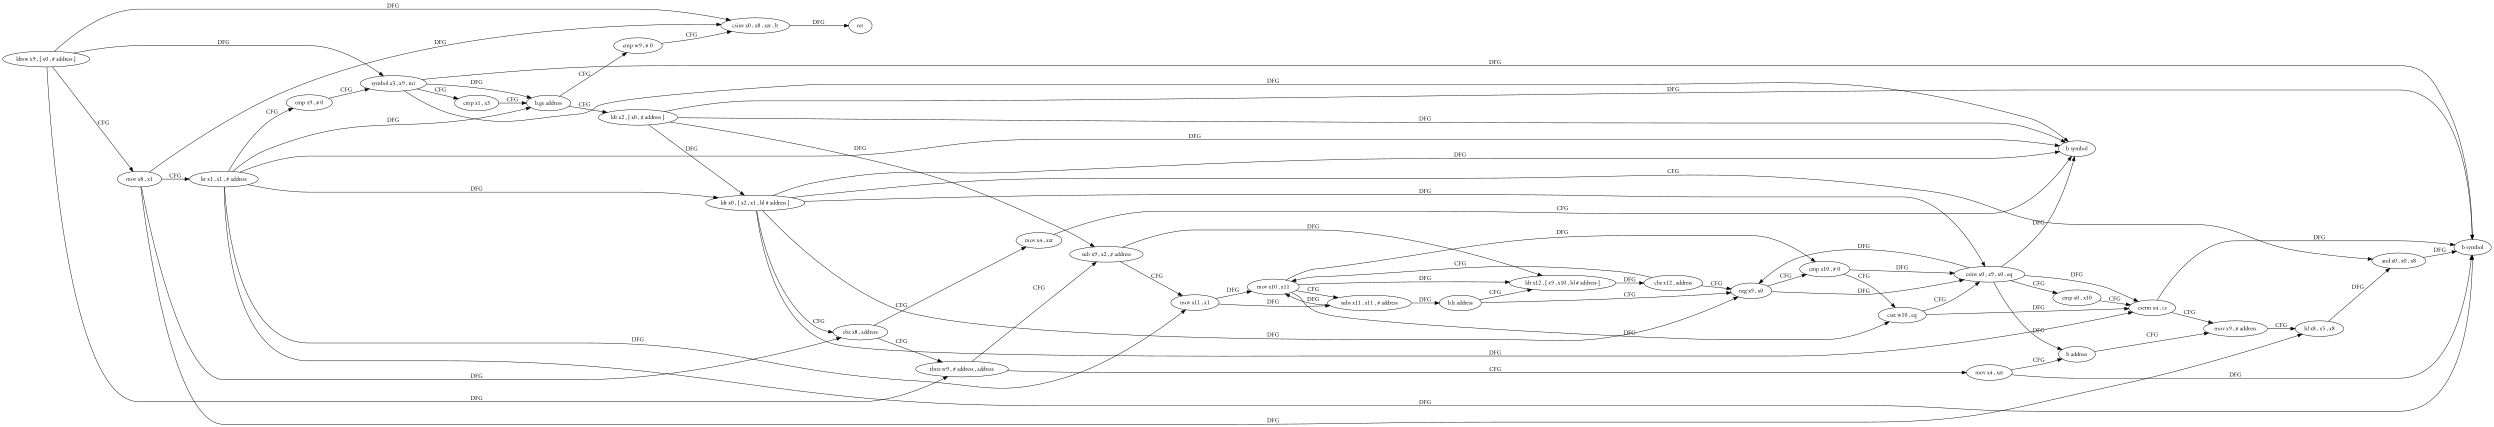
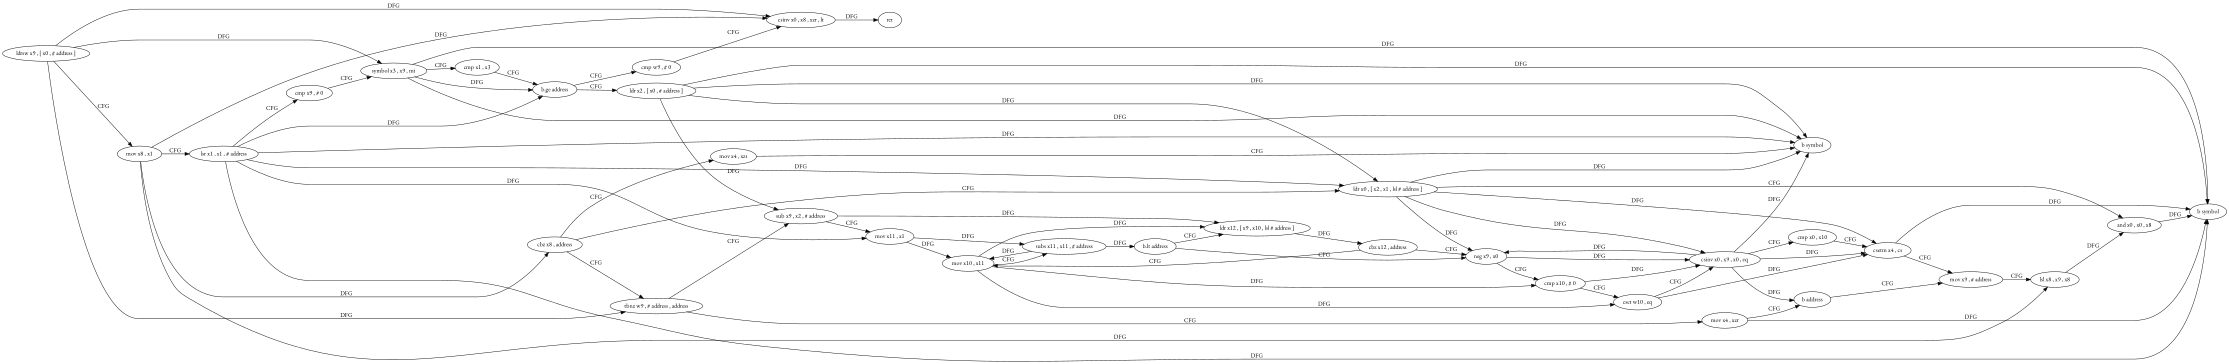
(778, 281) -> (954, 192)
(2320, 329) -> (2055, 280)
